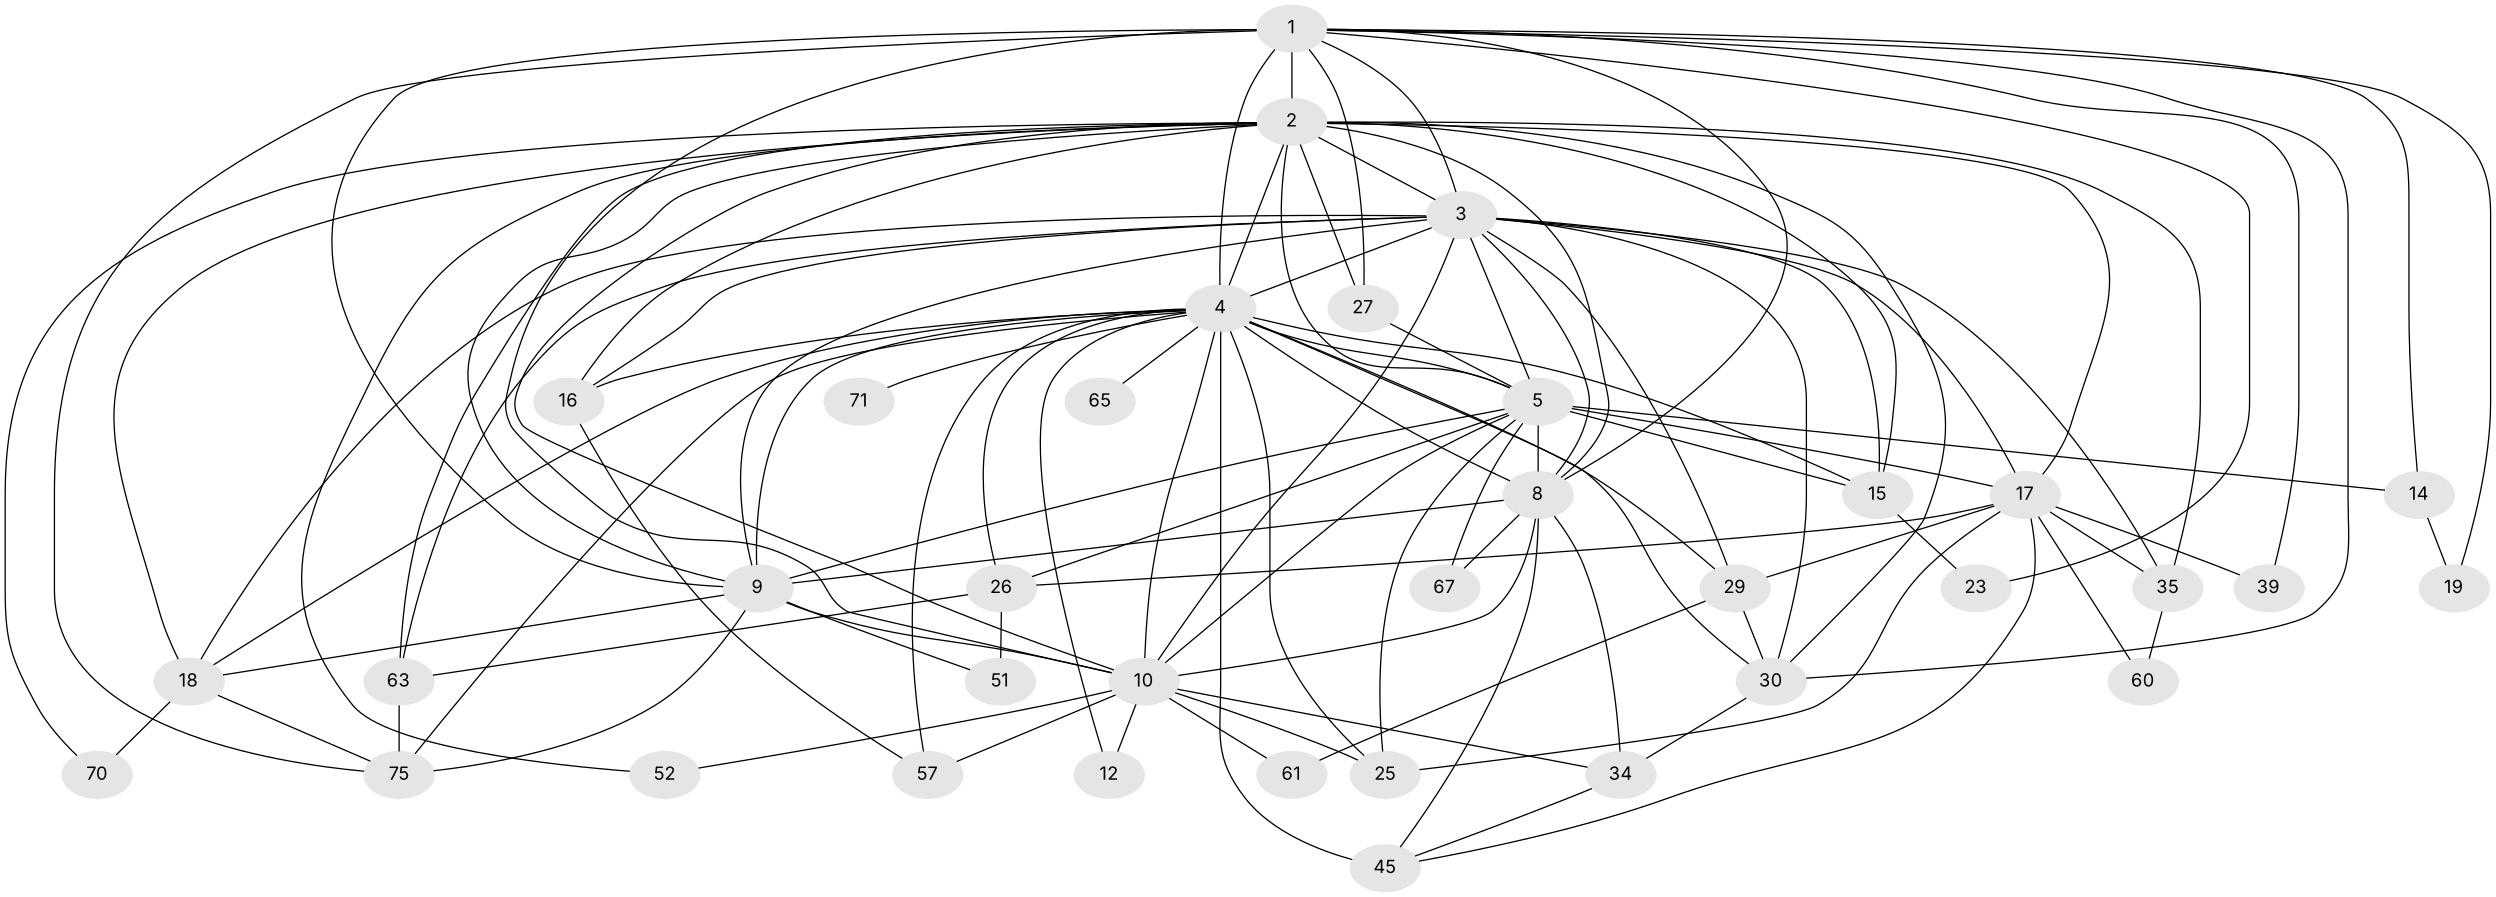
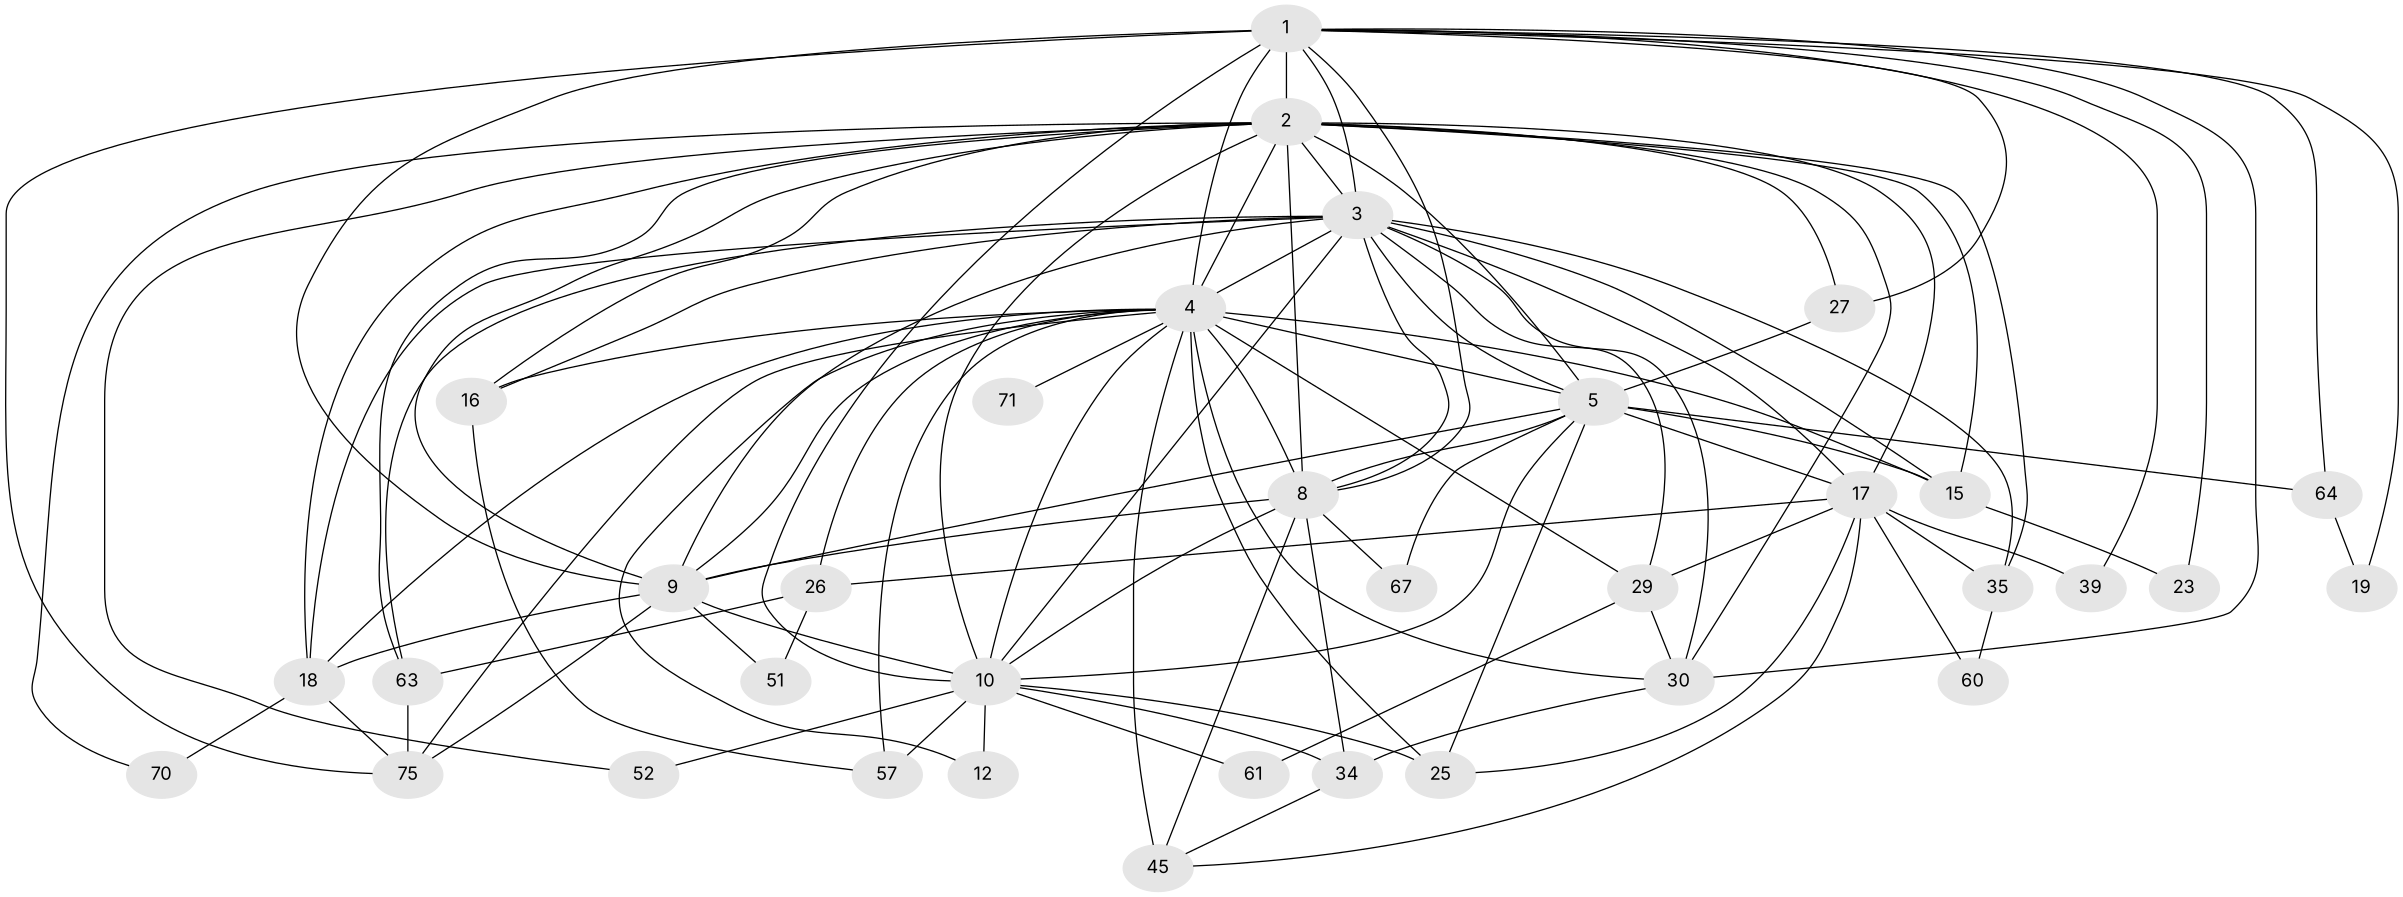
(1100, 402) -> none
(2419, 495) -> (2327, 495)
(1258, 499) -> none
